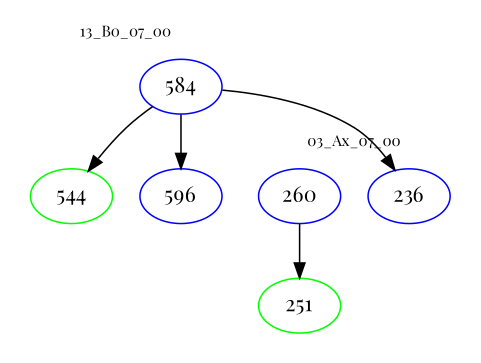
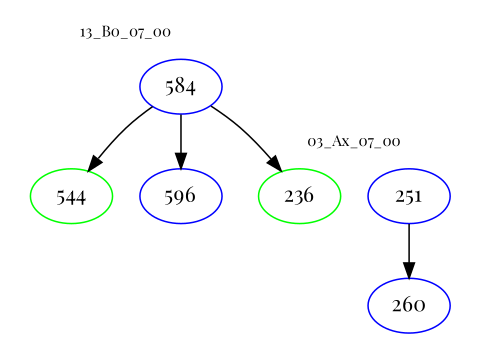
(409, 196) -> (300, 196)
(300, 243) -> (409, 243)
(300, 306) -> (409, 196)
